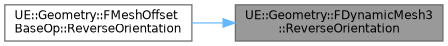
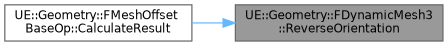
(98, 23) -> (98, 23)
